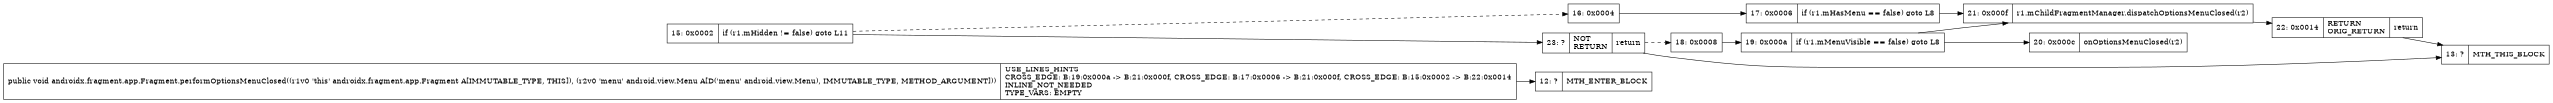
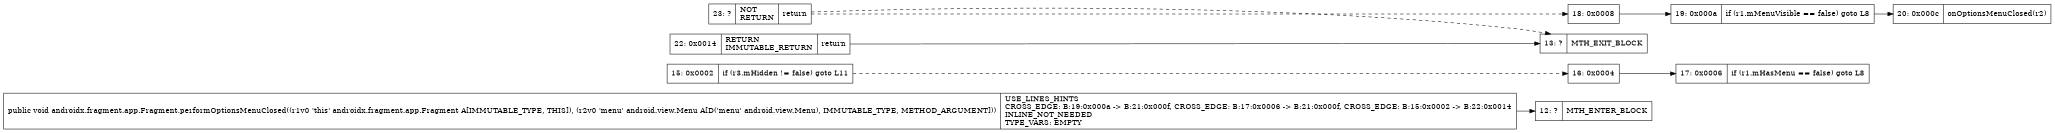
(2108, 13) -> none
(2357, 31) -> (769, 48)
(786, 33) -> (786, 73)
(1195, 38) -> none
(2509, 54) -> (1607, 43)
(2039, 67) -> (1179, 10)
